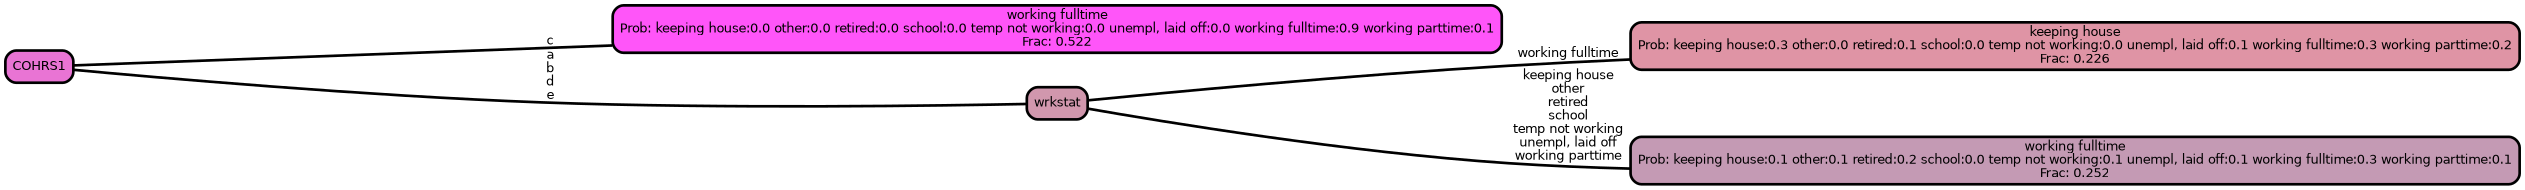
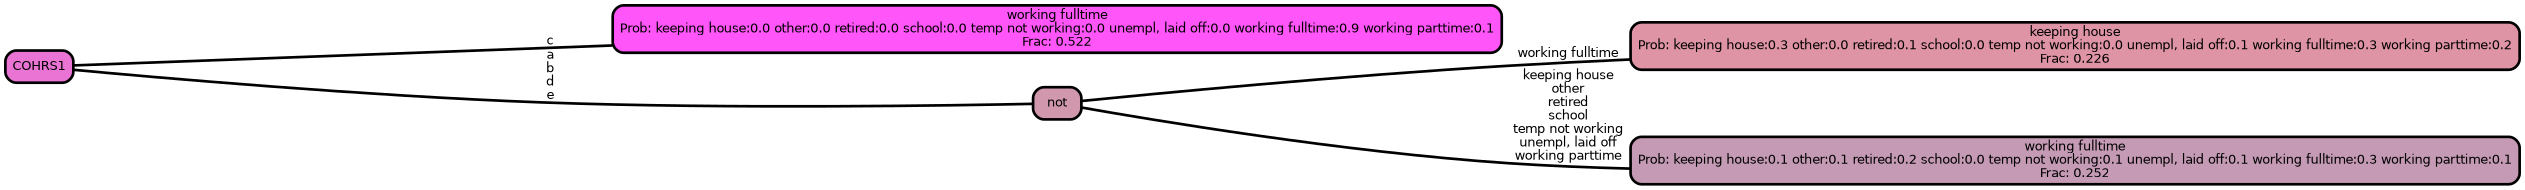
(1057, 103) -> (1057, 103)
